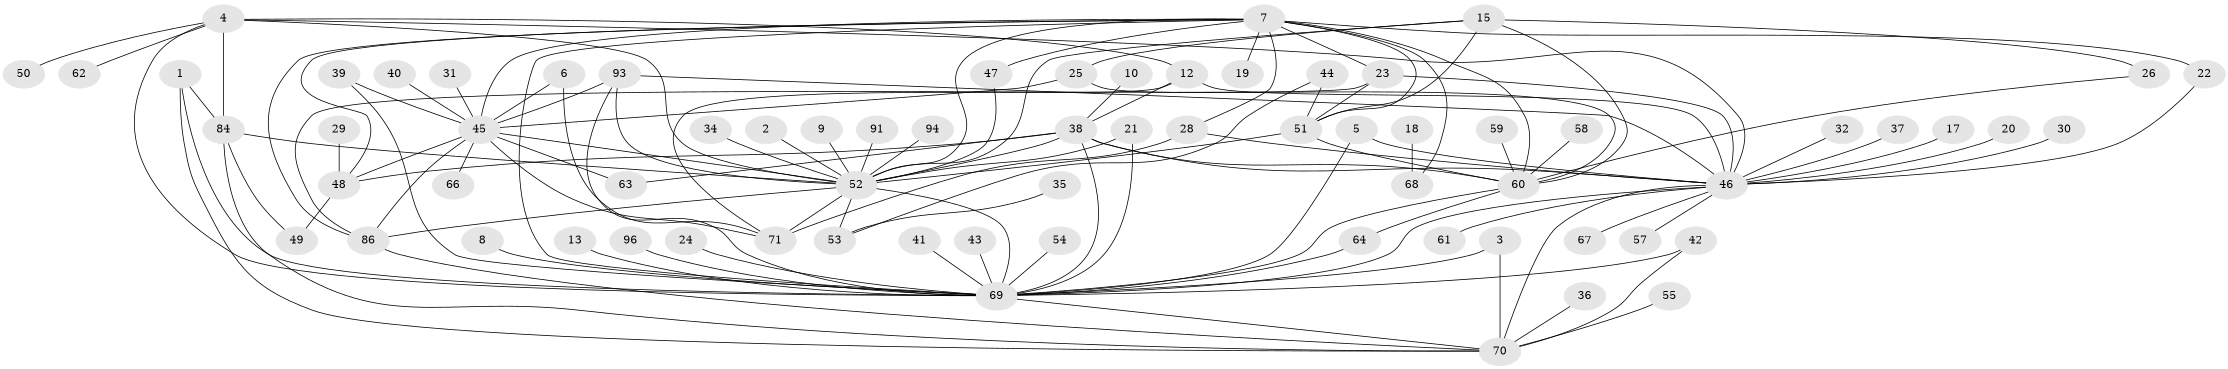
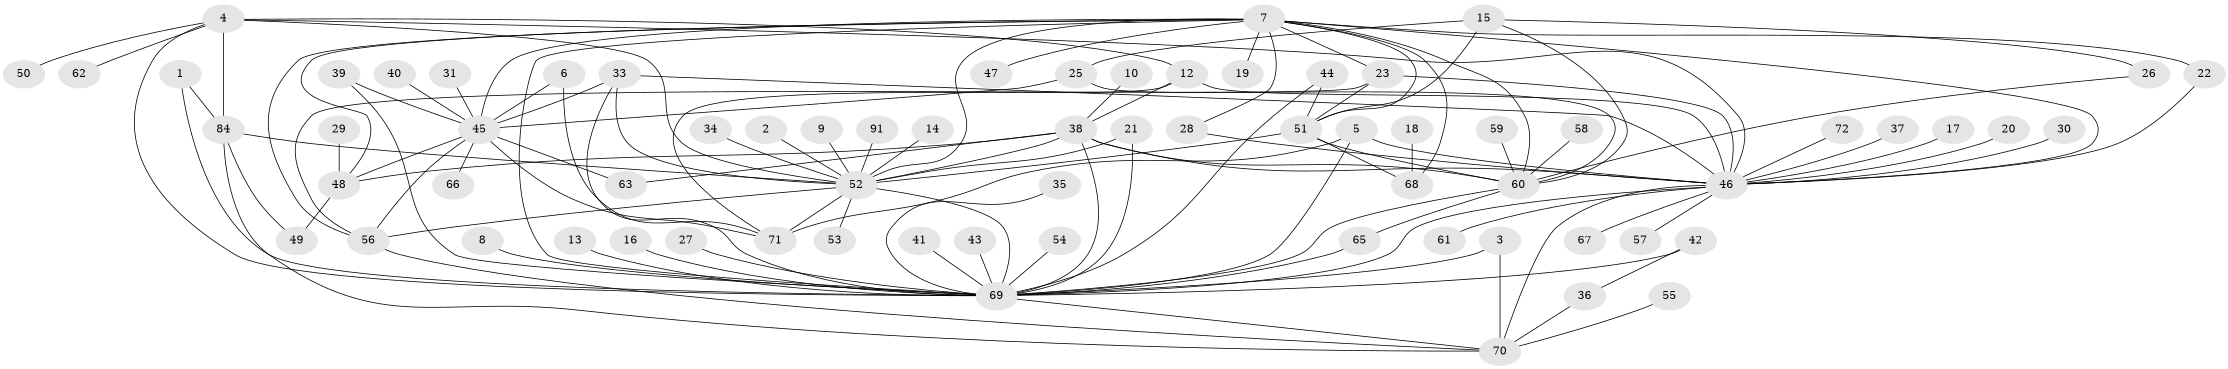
(1123, 49) -> none
(620, 74) -> (620, 74)
none -> (1879, 77)
(933, 130) -> (933, 130)
(1842, 130) -> (1842, 130)
(969, 155) -> none
none -> (1359, 158)
(693, 161) -> none
(1099, 163) -> (1180, 212)
(941, 182) -> (1050, 169)
(947, 213) -> (904, 215)
(368, 241) -> (368, 241)
(631, 241) -> (631, 241)
(686, 241) -> (686, 241)
(1360, 241) -> (1360, 241)
(1609, 312) -> (1640, 268)
(757, 343) -> none
